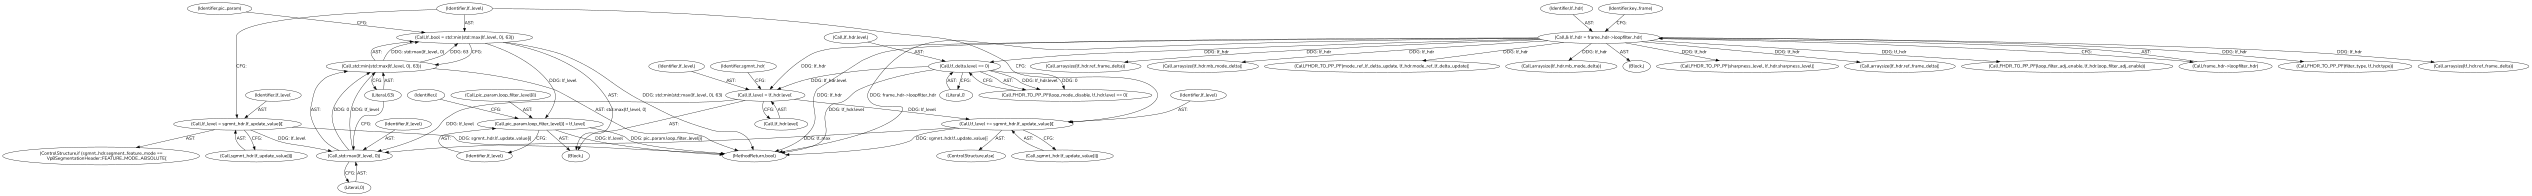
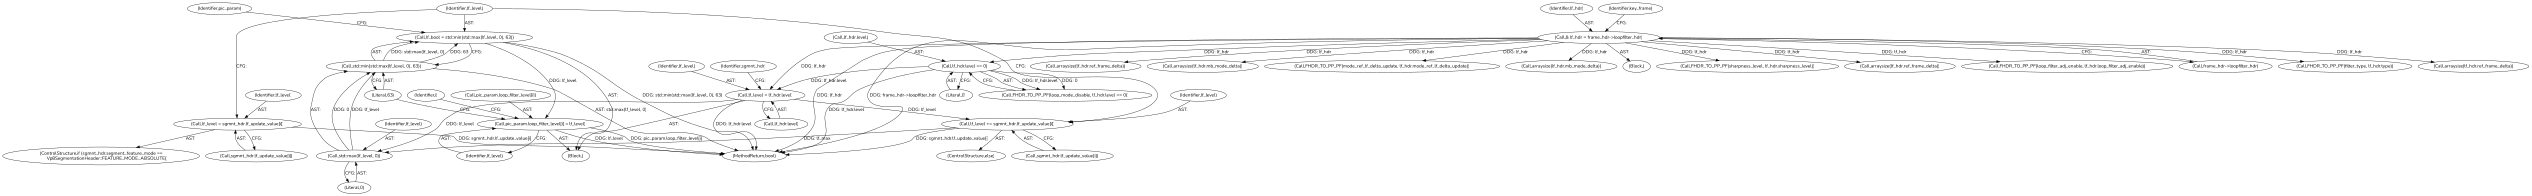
(964, 66) -> (964, 66)
(362, 117) -> (449, 110)
none -> (720, 134)
(289, 144) -> none
